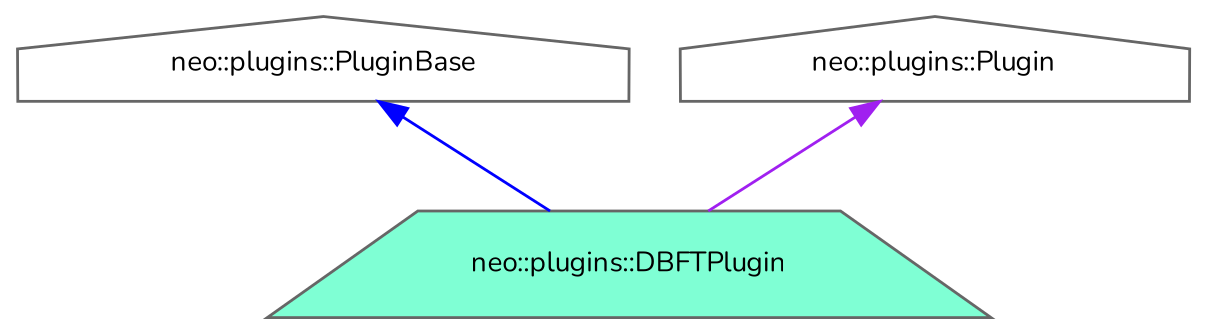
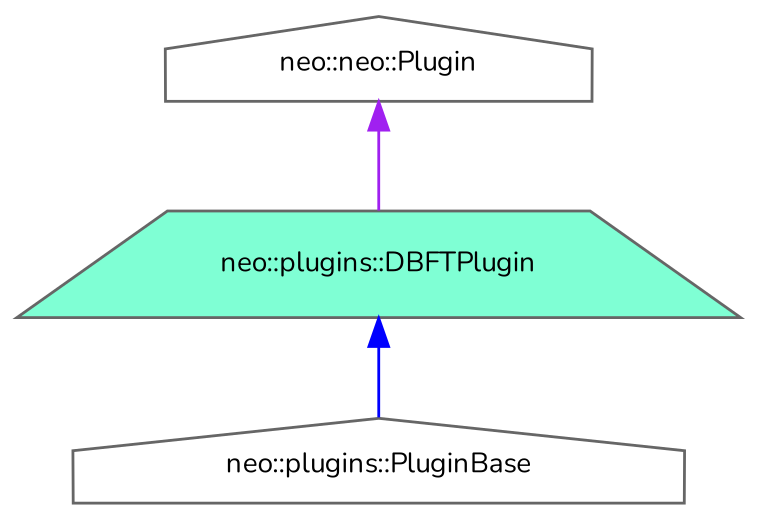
(935, 63) -> (379, 63)
(476, 164) -> (379, 382)
